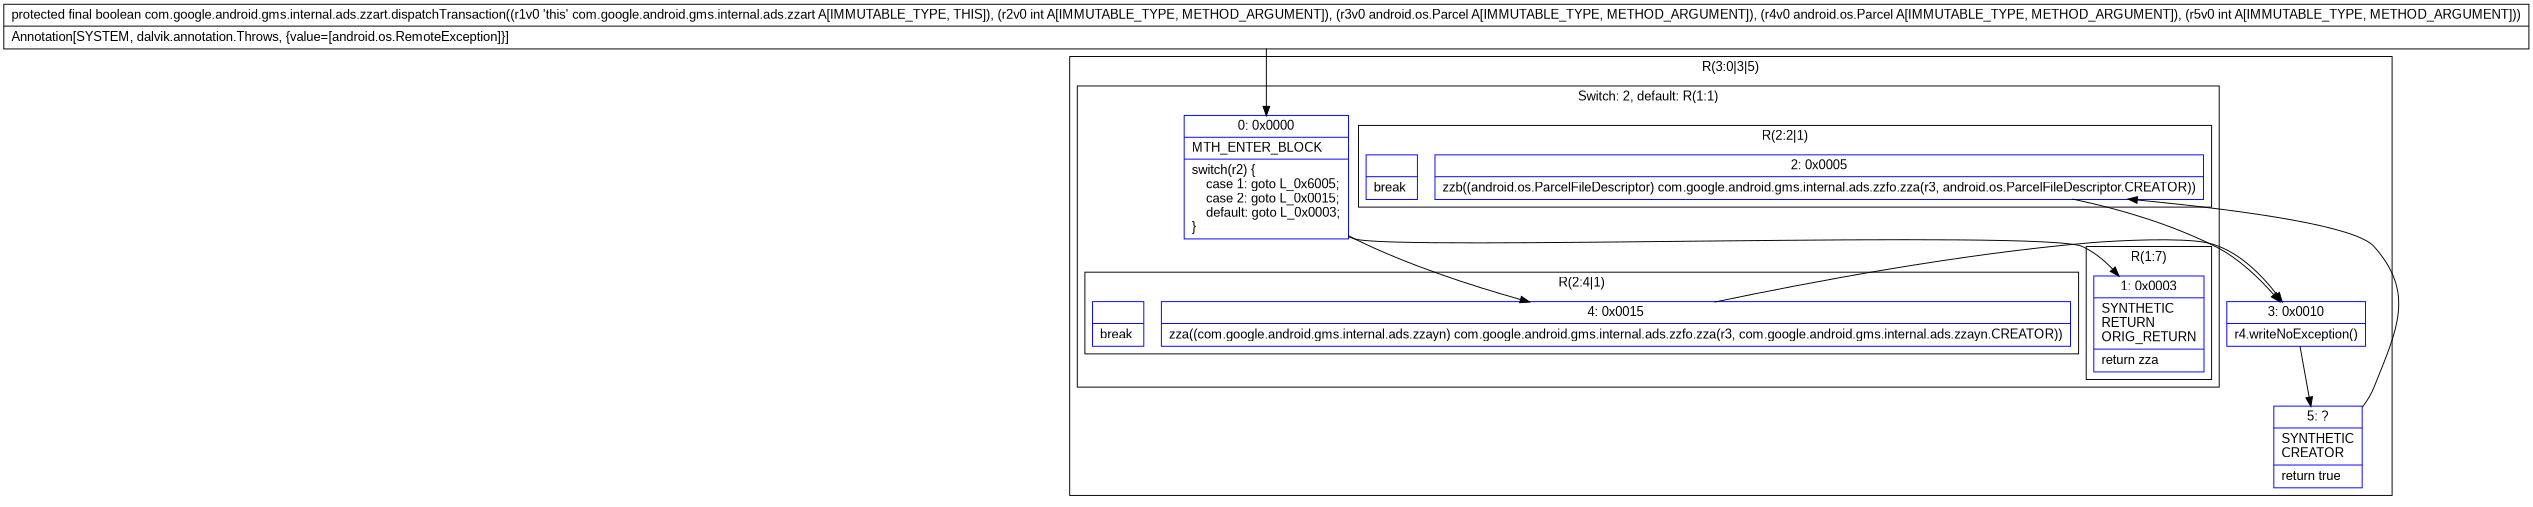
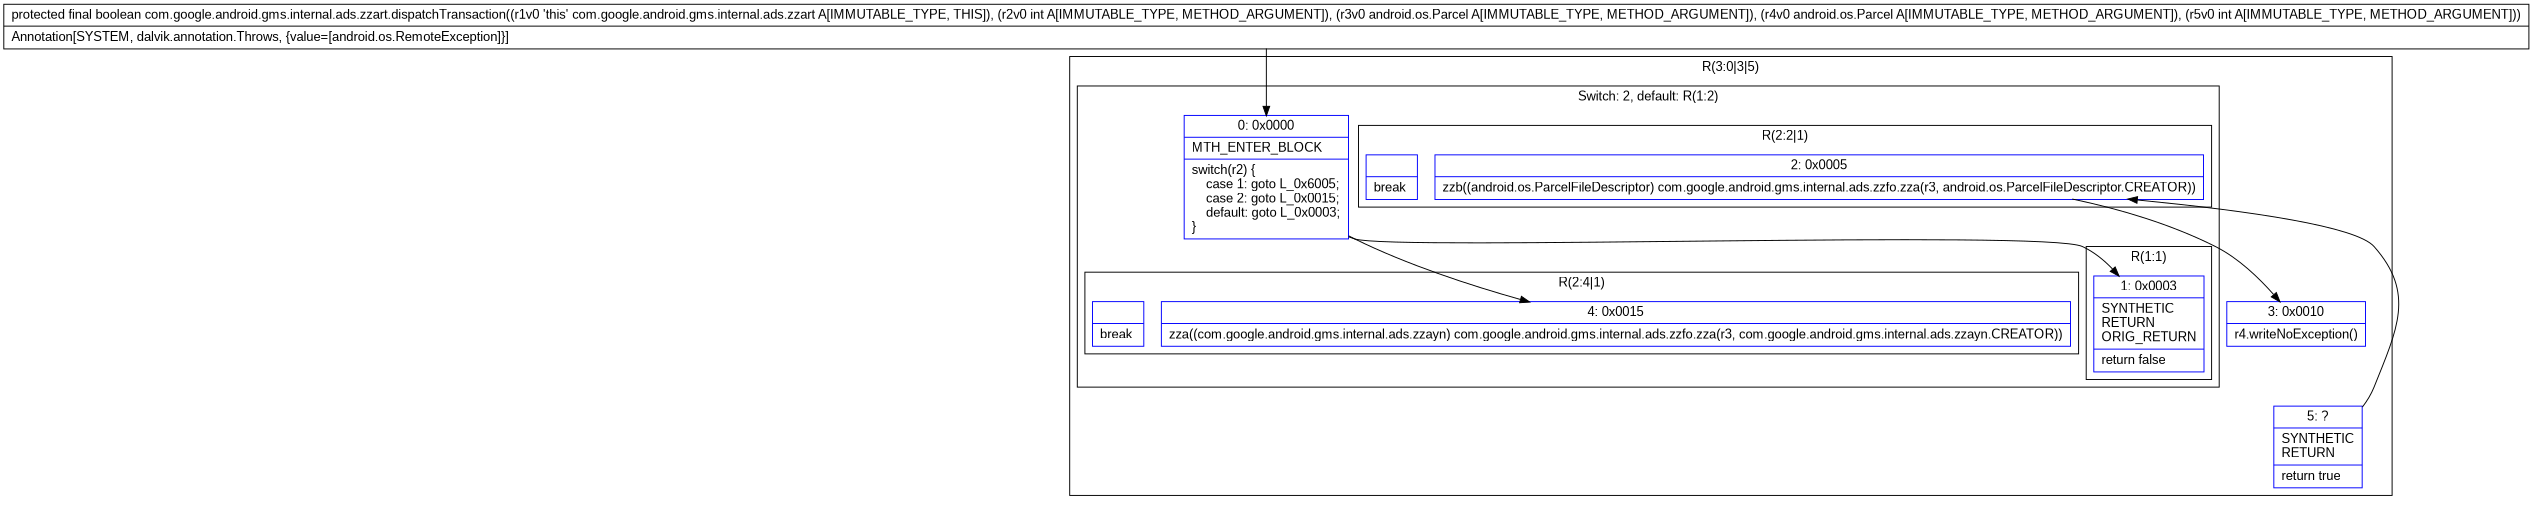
(1648, 97) -> (1648, 97)
(2003, 252) -> none
(2149, 257) -> (2149, 257)
(2130, 360) -> (2134, 360)
(2305, 372) -> none
(2313, 453) -> (2308, 453)
